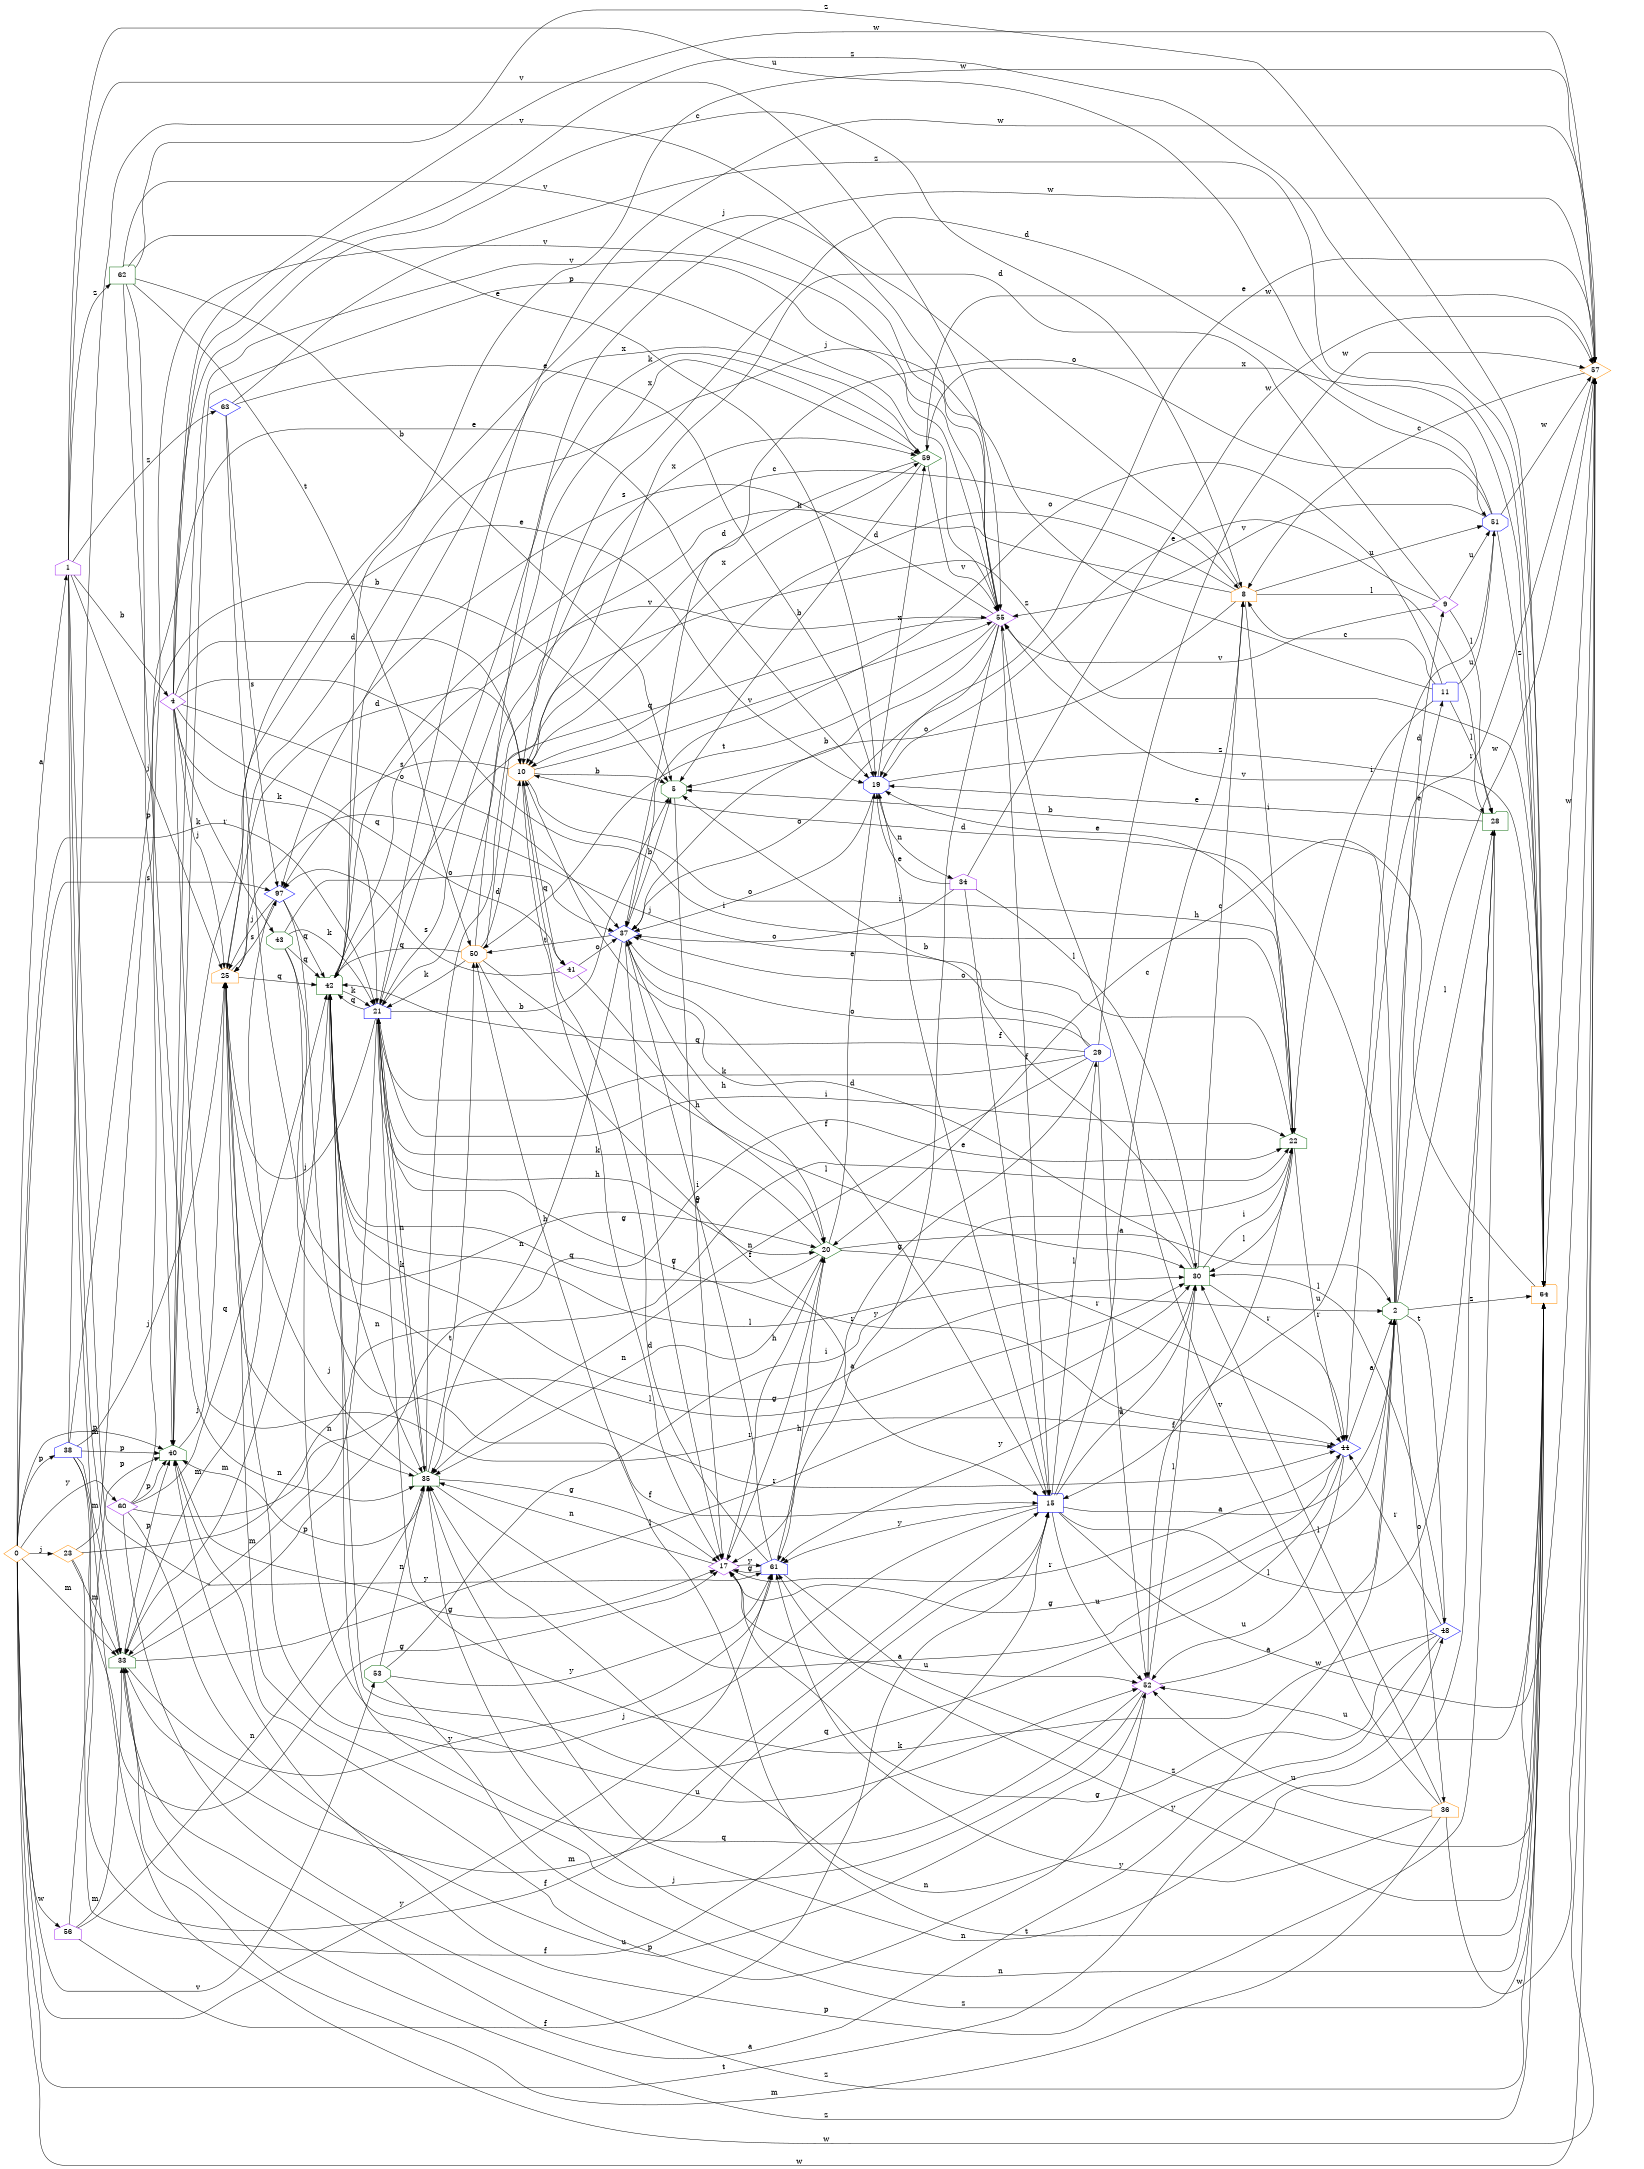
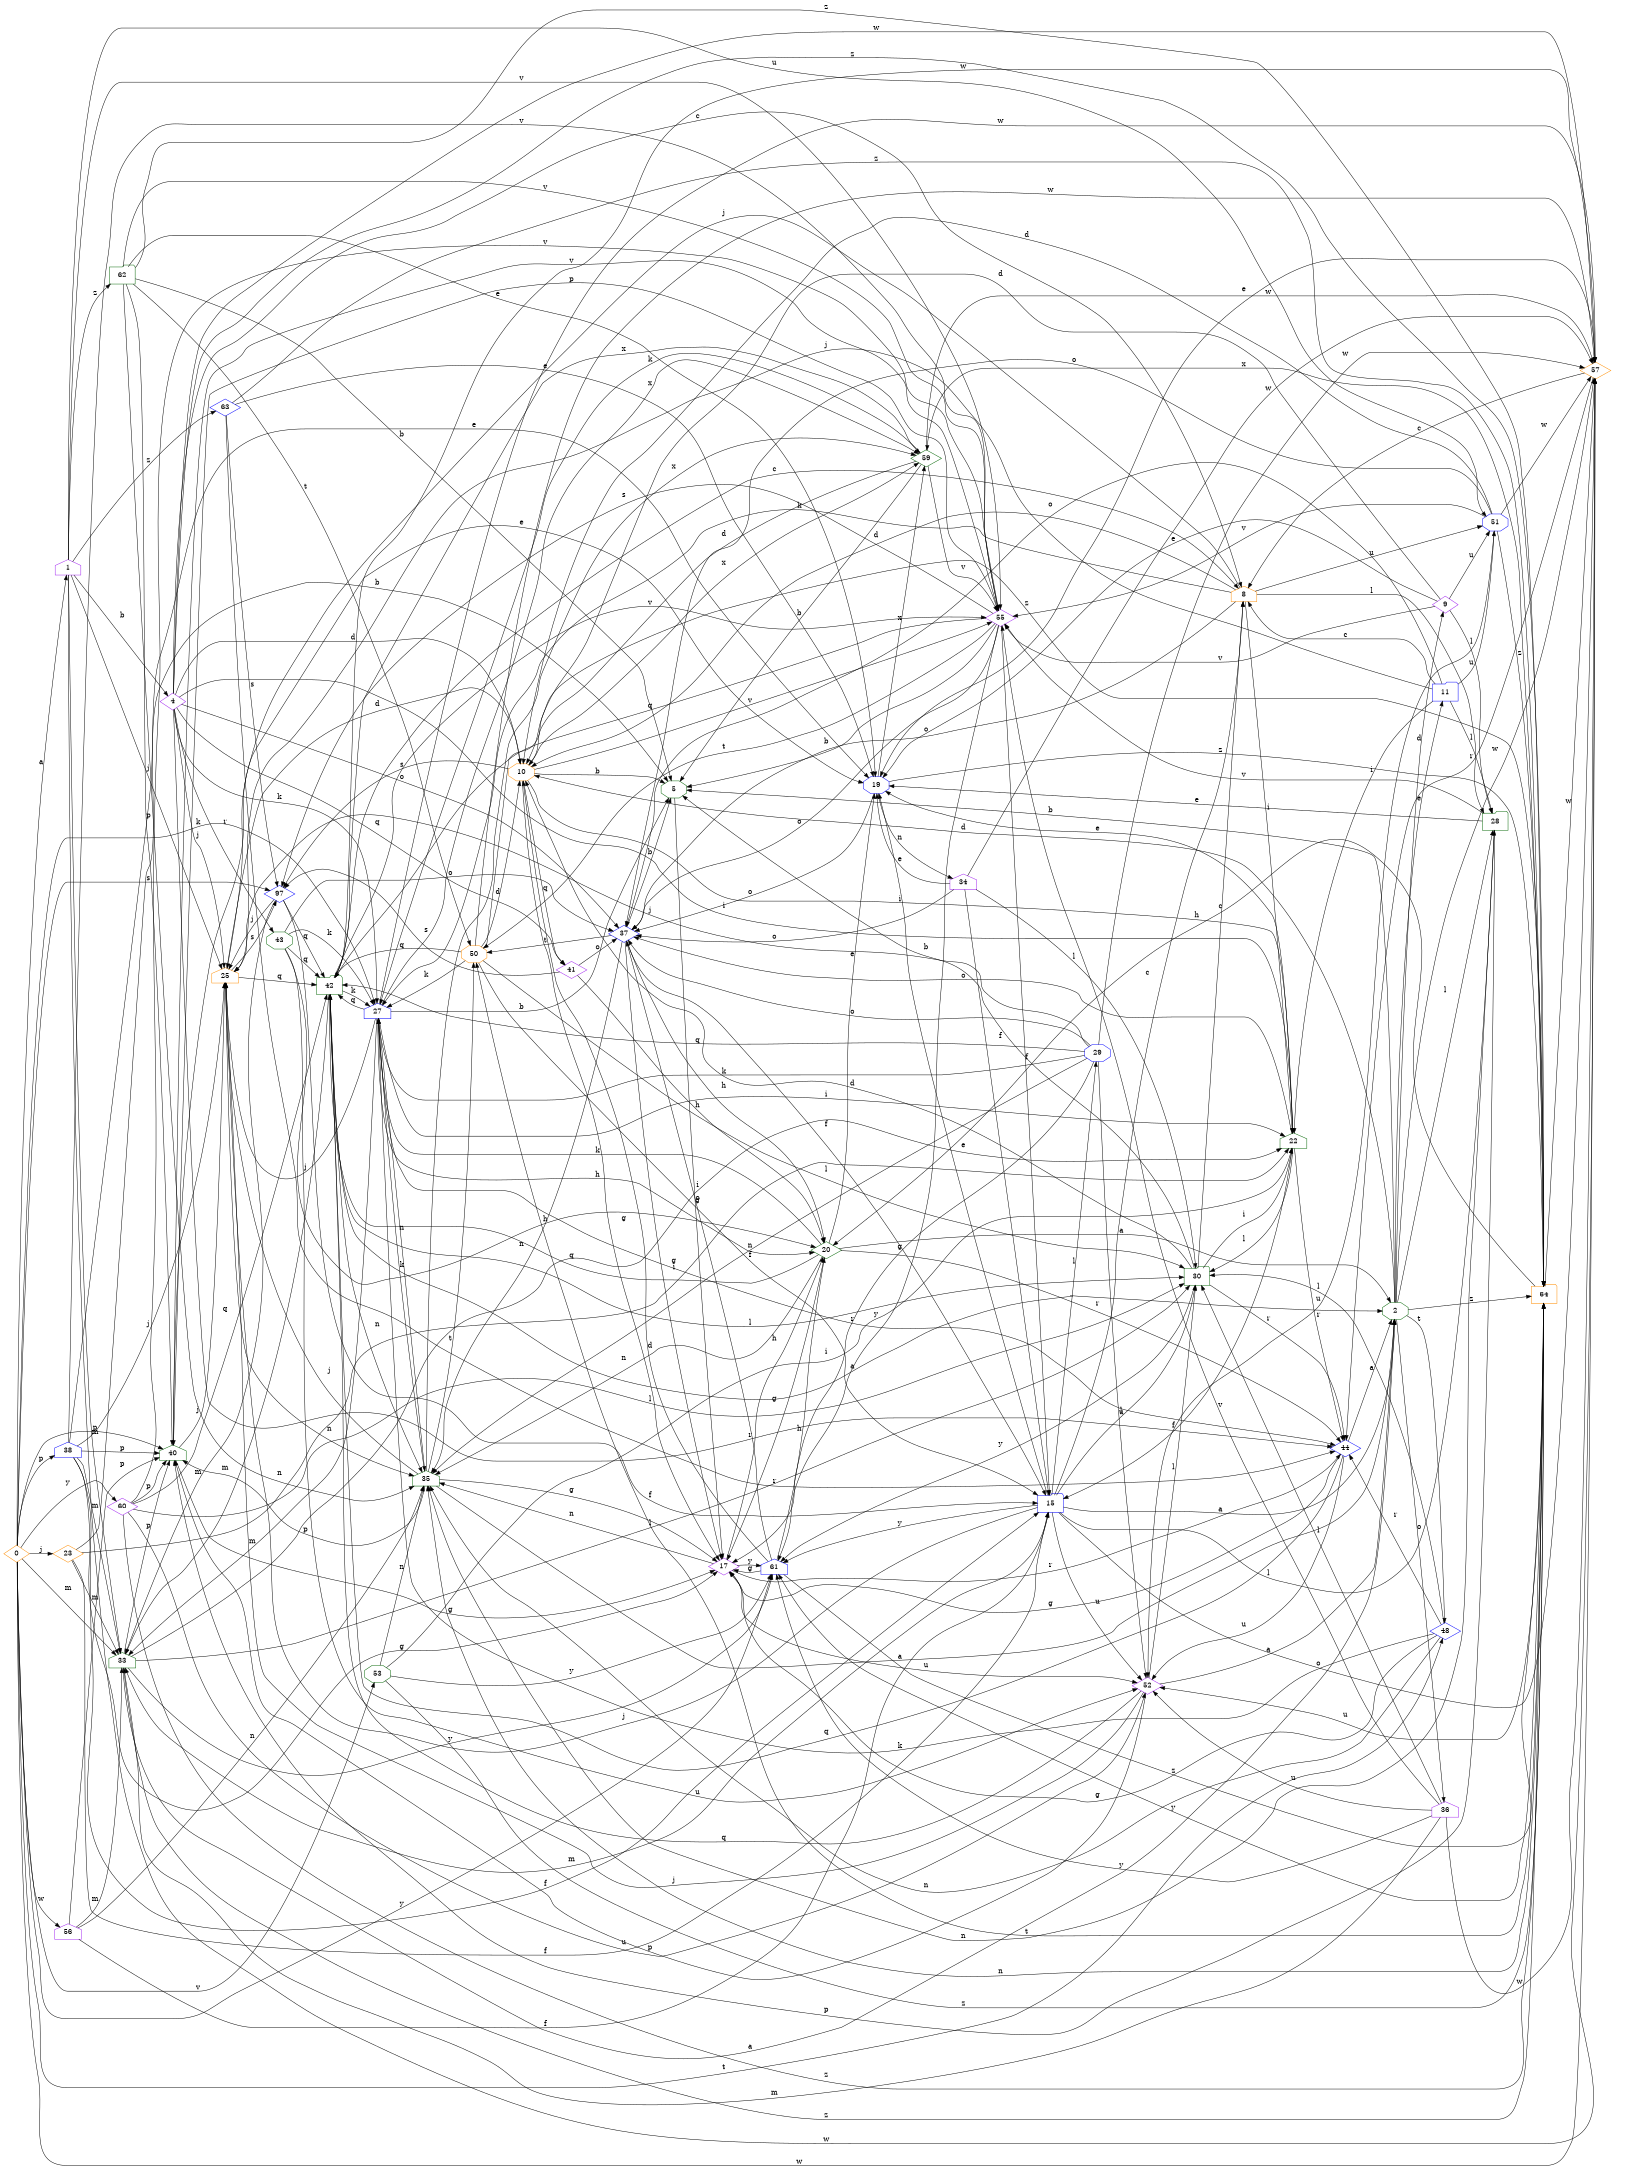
(377, 1012) -> (377, 1012)
(97, 1384) -> none
(1318, 1664) -> (1318, 1664)
(1445, 1810) -> (1445, 1810)
